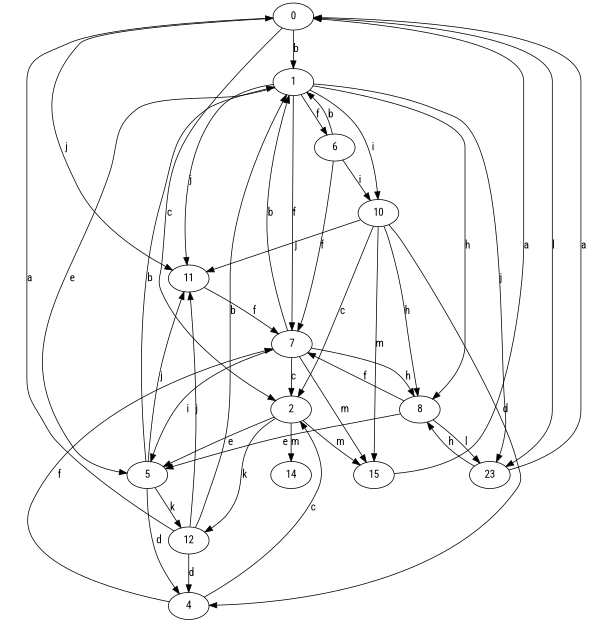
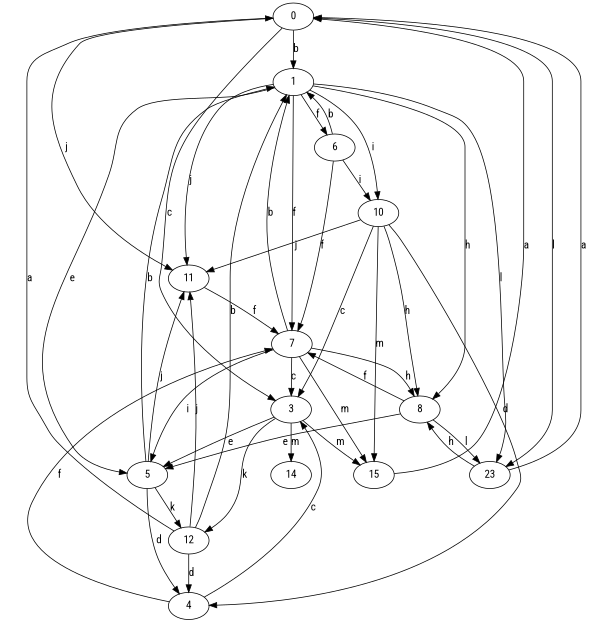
(501, 279) -> (501, 279)
(291, 410) -> (291, 410)
